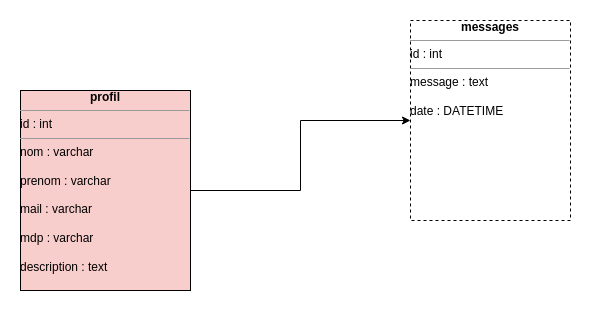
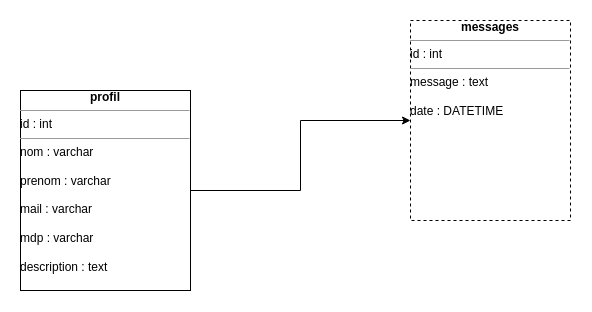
(106, 191) -> (106, 191)
